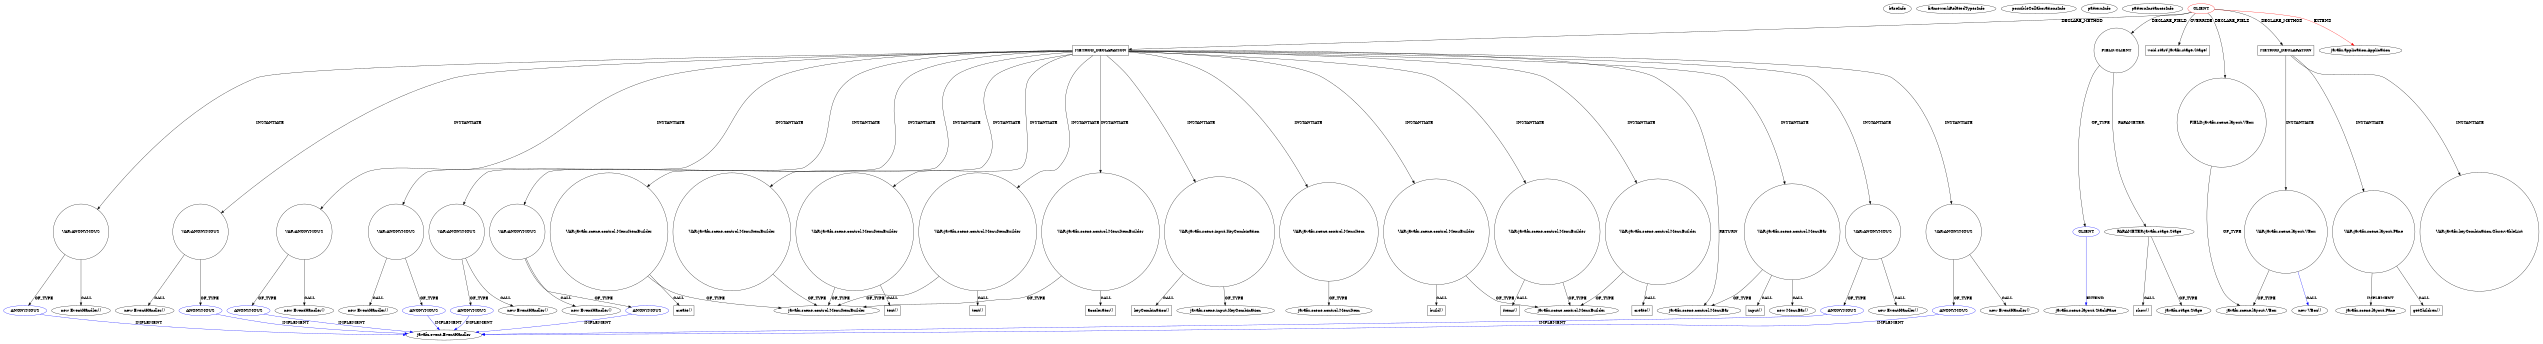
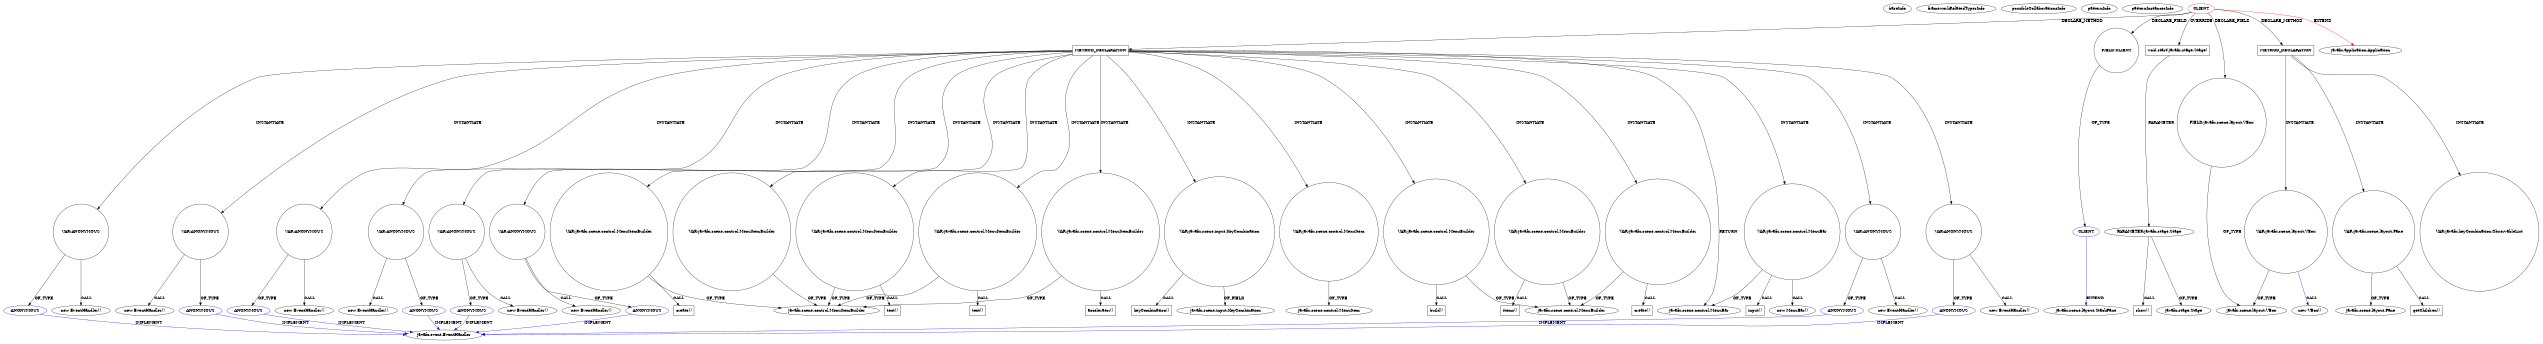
(2115, 152) -> (2146, 135)
(1234, 298) -> (1234, 298)
(2380, 298) -> (2380, 298)
